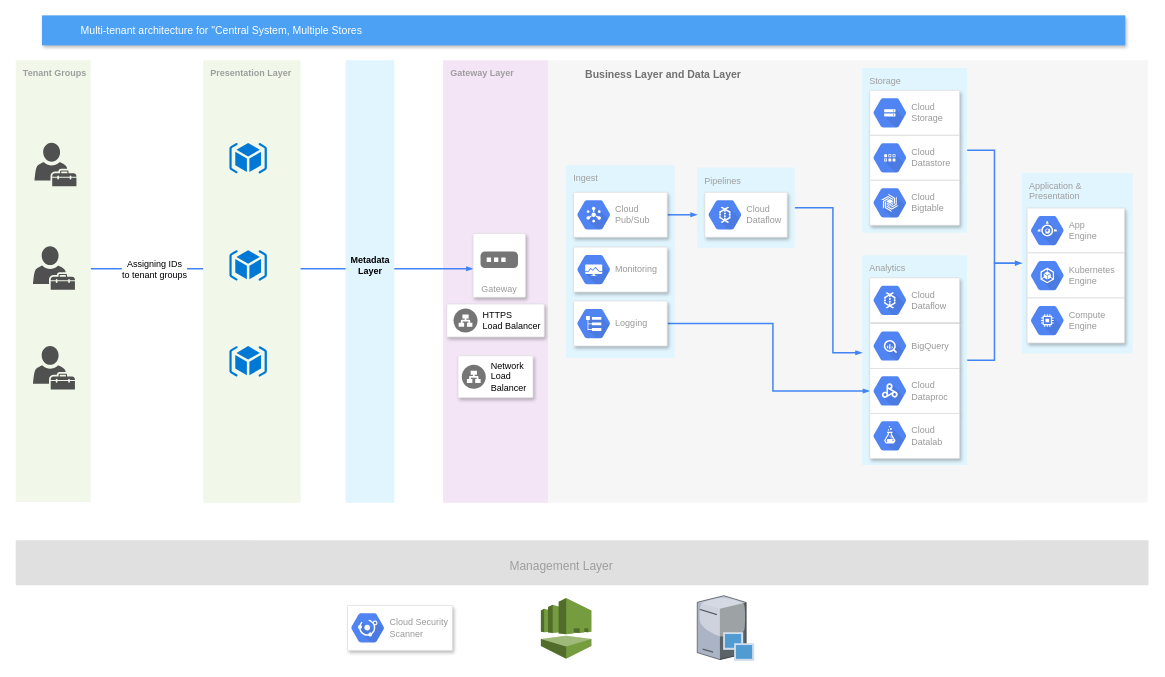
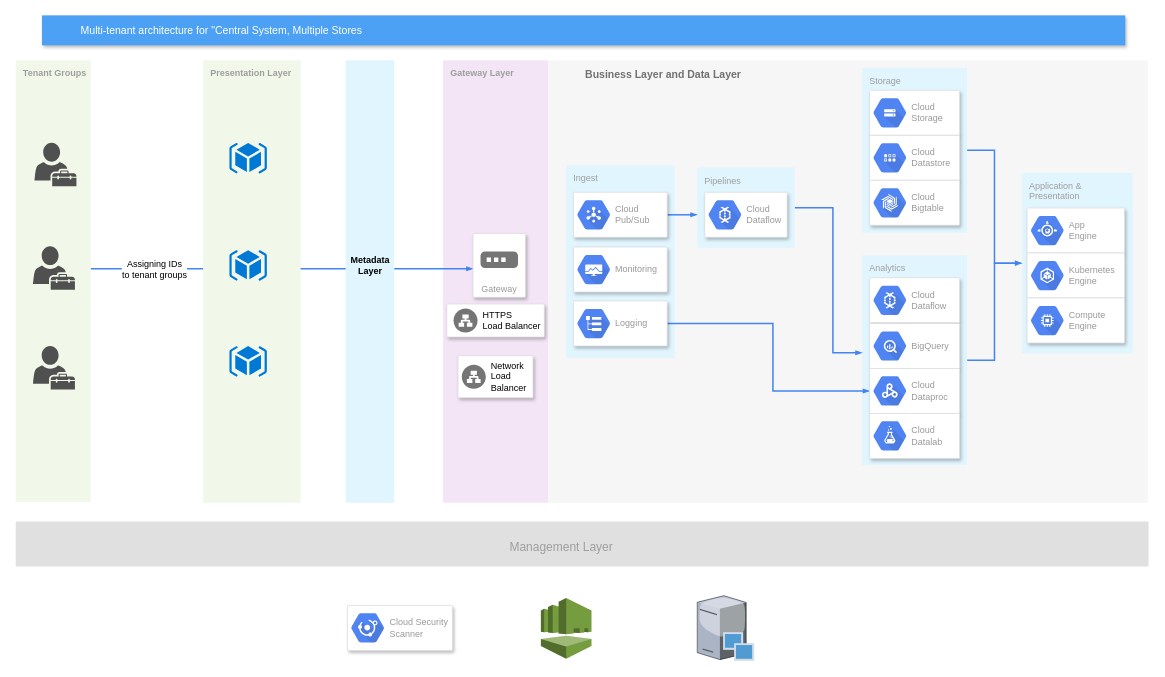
(582, 563) -> (582, 544)
